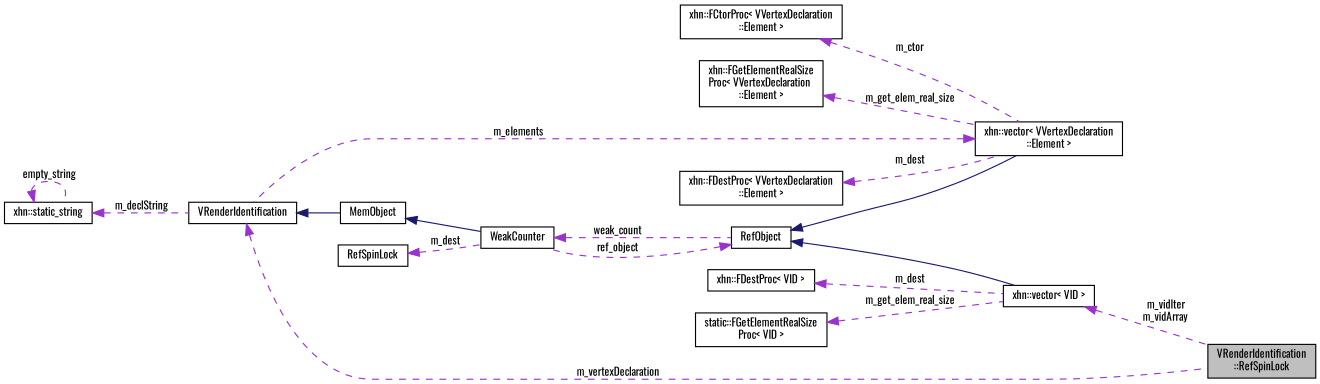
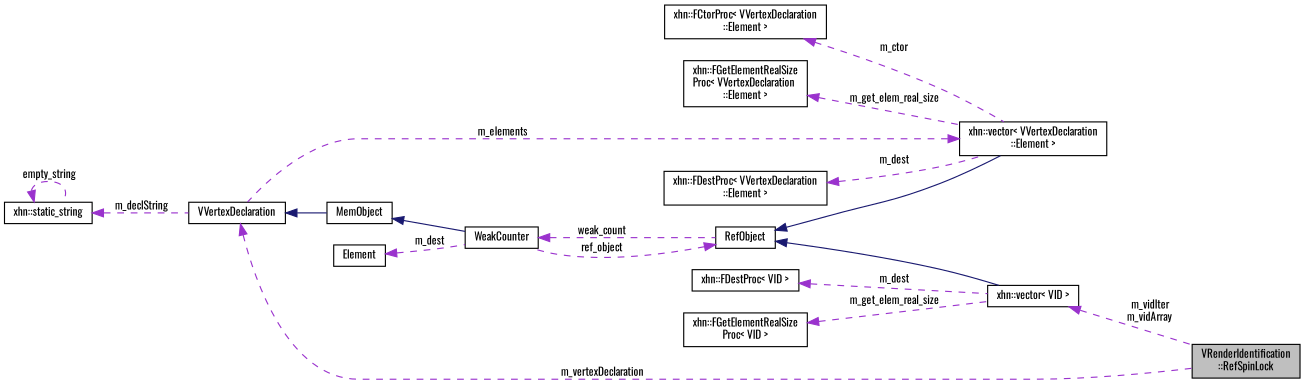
(243, 213) -> (237, 213)
(373, 256) -> (360, 256)
(761, 330) -> (746, 330)
